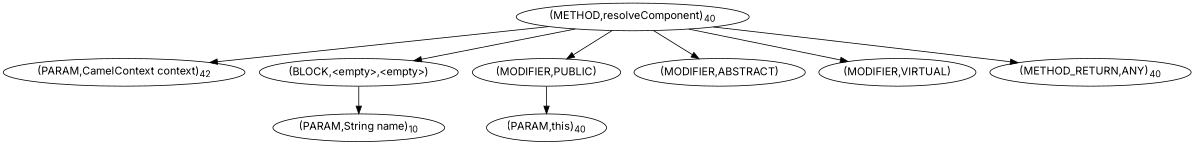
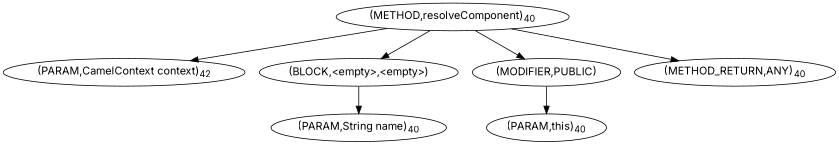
(720, 72) -> none
(897, 72) -> none
(414, 127) -> (414, 127)
